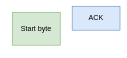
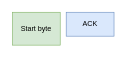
(96, 18) -> (90, 24)
